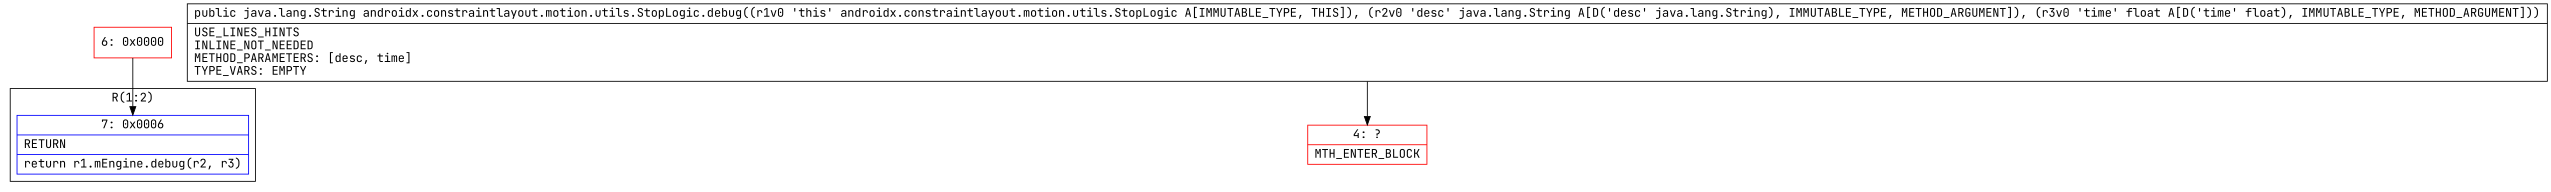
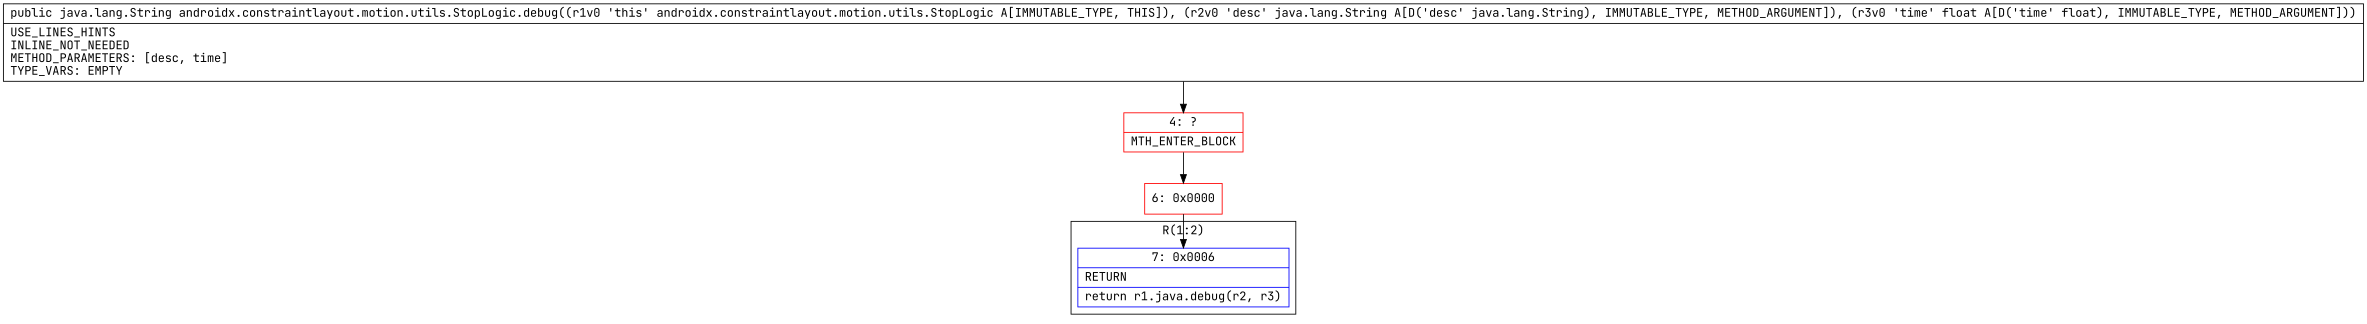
none -> (1183, 163)
(133, 164) -> (1183, 297)
